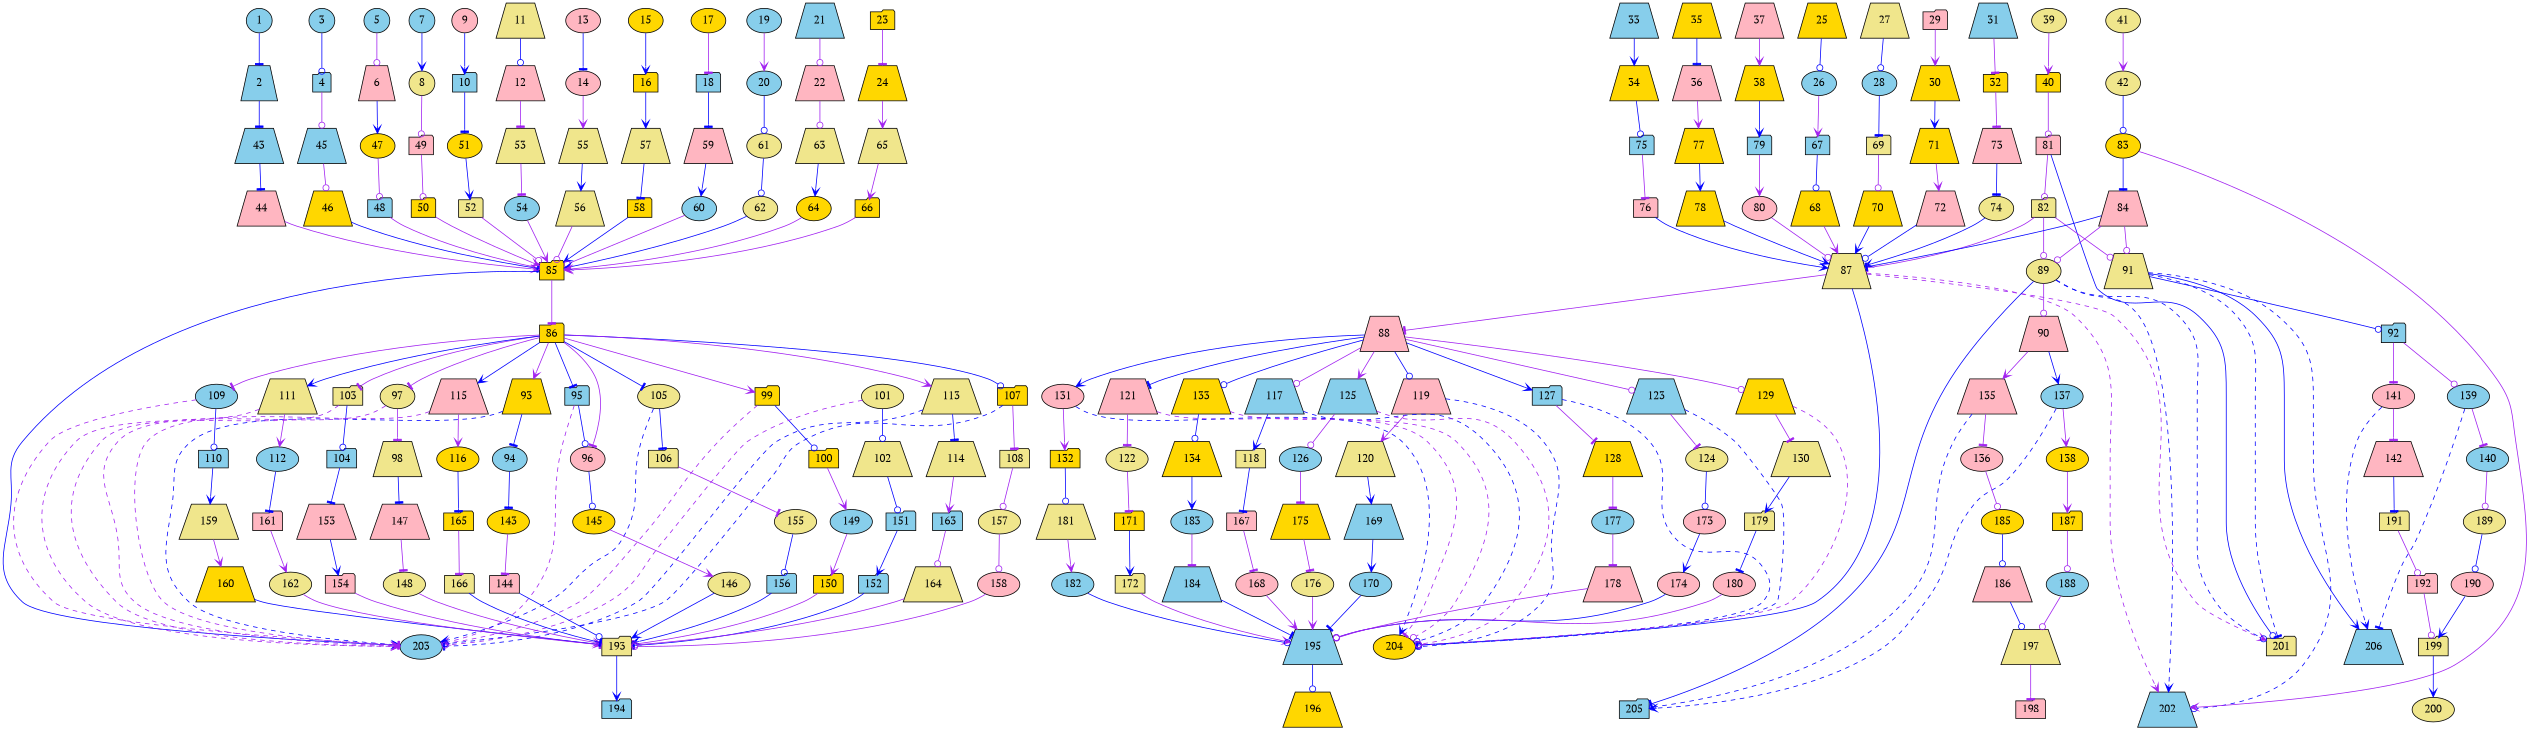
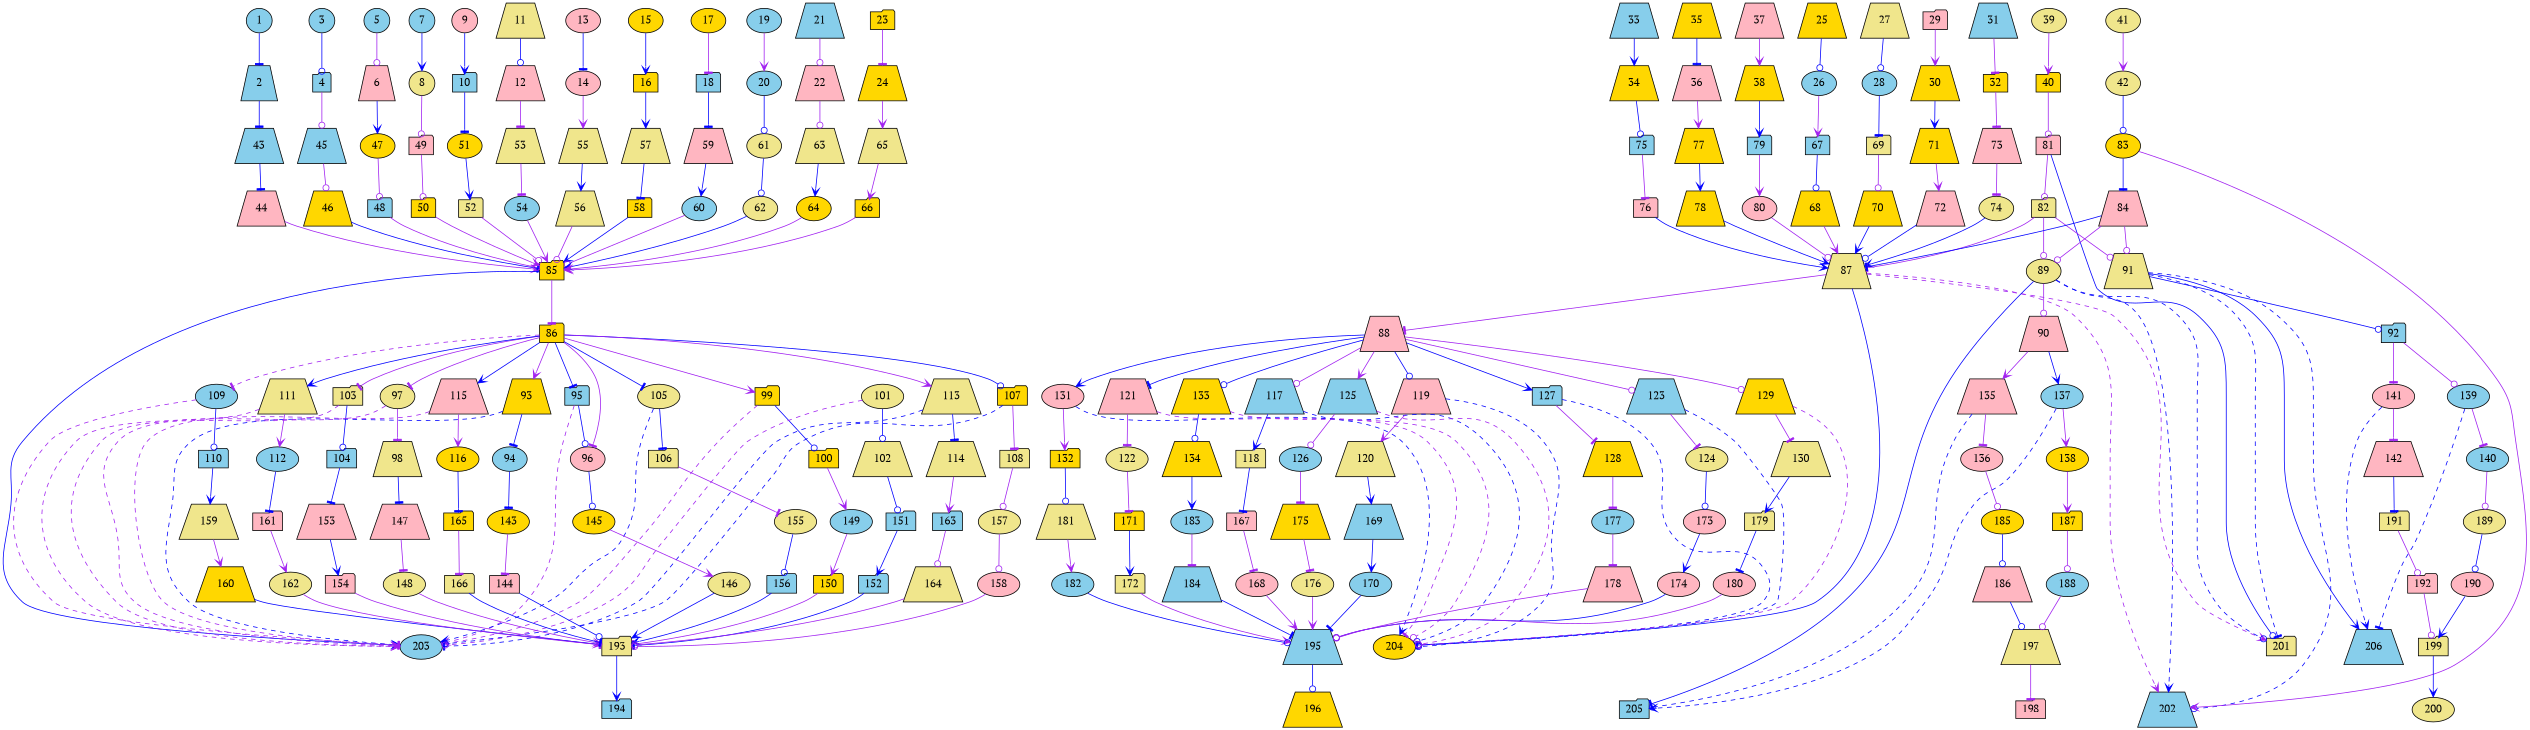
(1997, 178) -> (1997, 178)
(385, 350) -> (385, 350)
